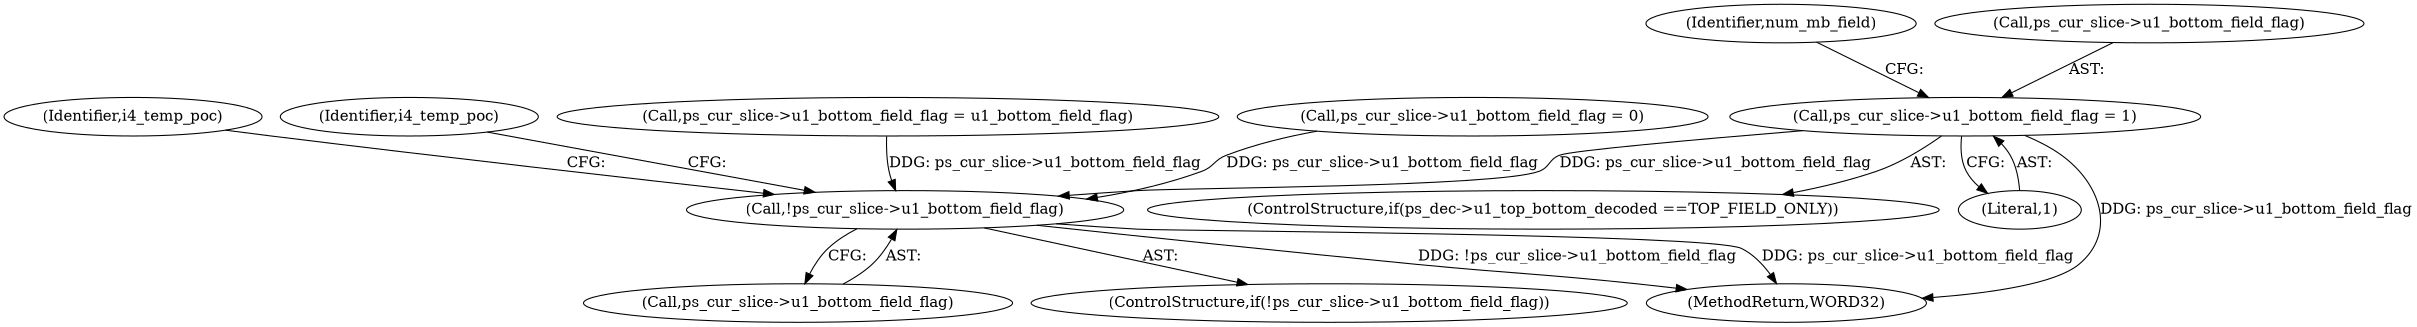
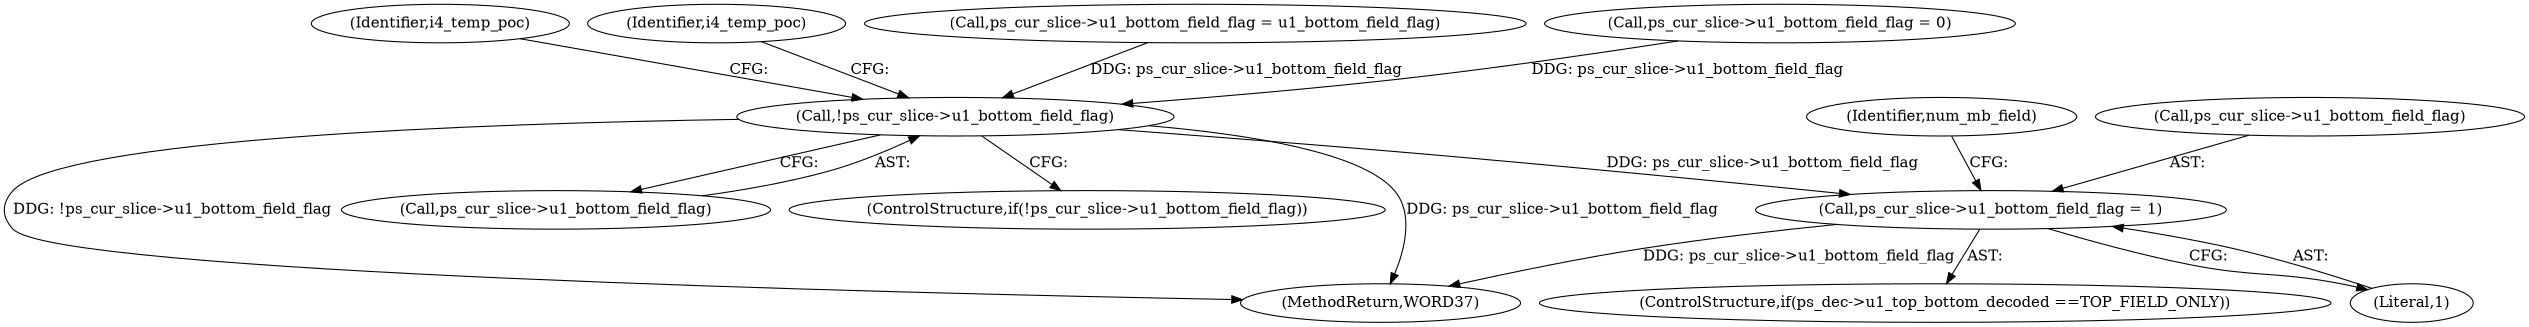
(1440, 182) -> (1479, 159)
(1163, 256) -> (1051, 163)
(1786, 303) -> (1381, 303)
